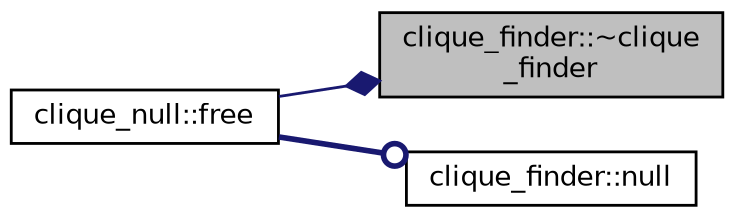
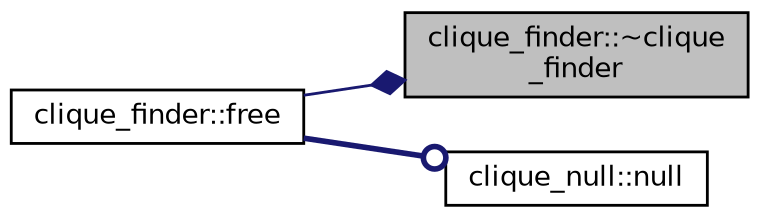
(145, 117) -> (158, 117)
(551, 179) -> (577, 179)
